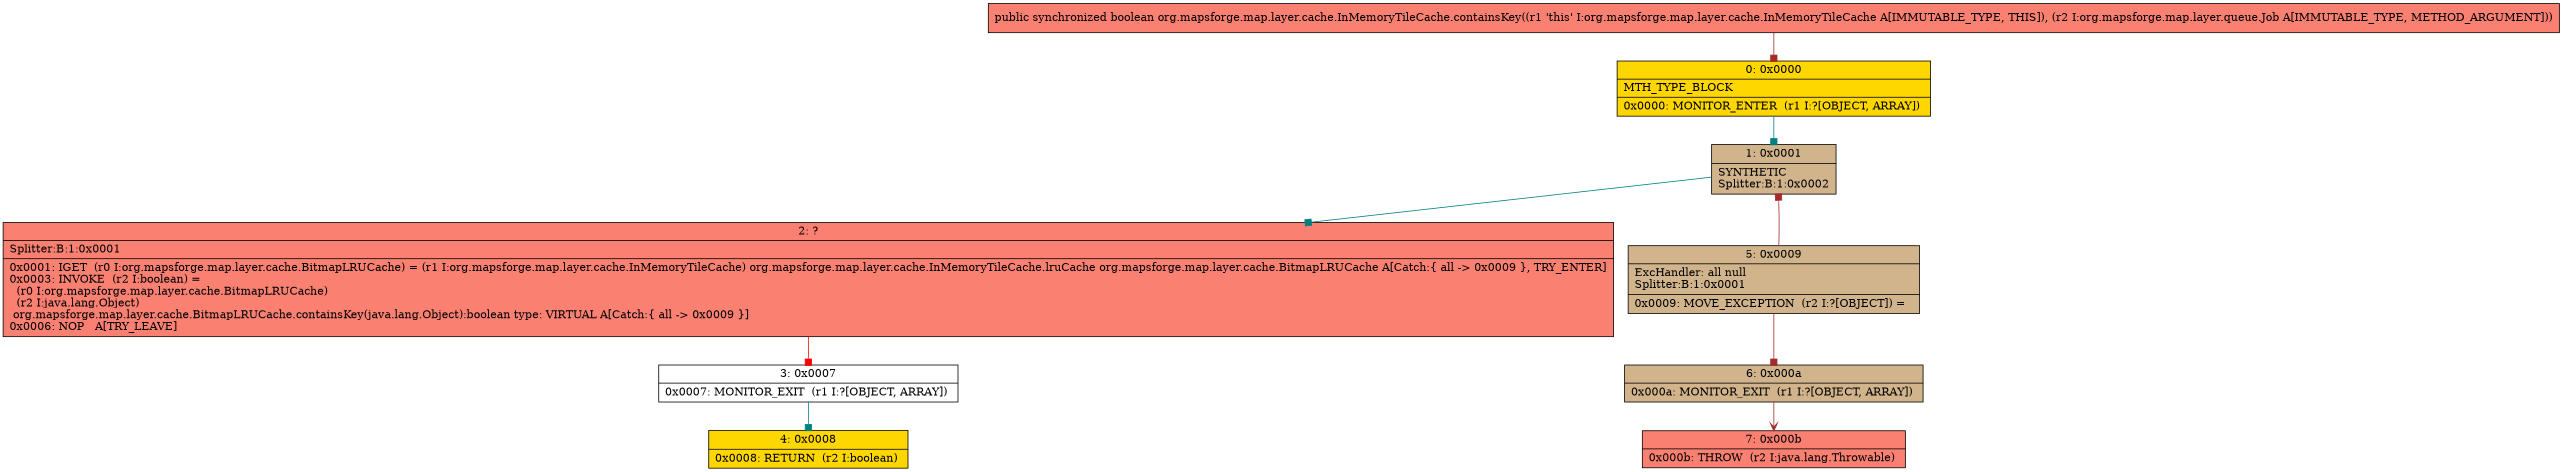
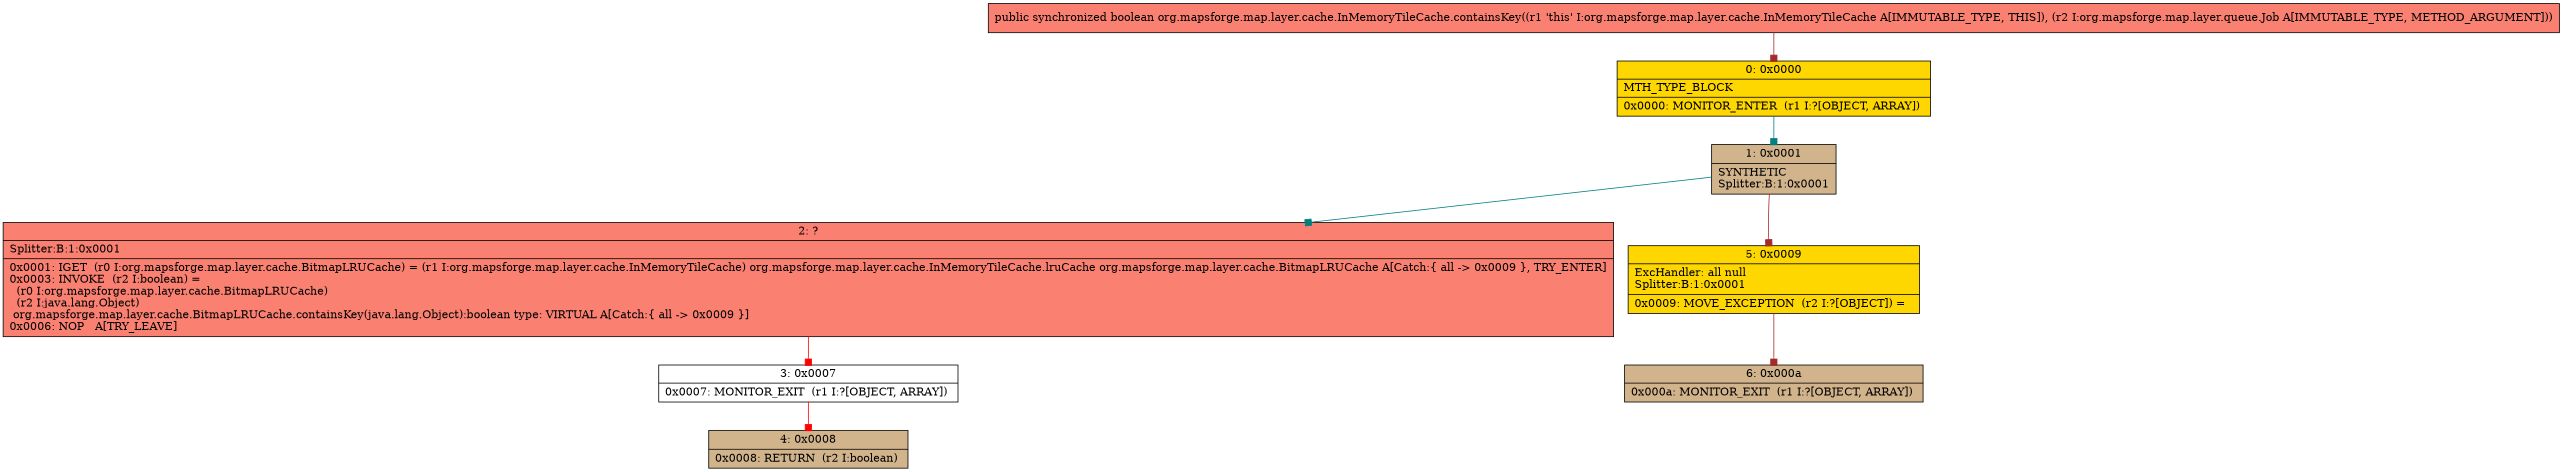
(1774, 184) -> (1774, 184)
(1779, 224) -> (1769, 216)
(1774, 280) -> (1774, 280)
(808, 412) -> (808, 412)
(808, 449) -> (808, 449)
(1774, 449) -> none
